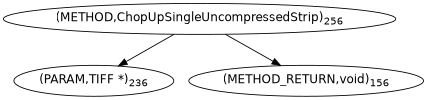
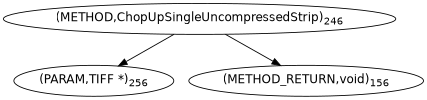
(334, 18) -> (334, 18)
(139, 80) -> (139, 80)
